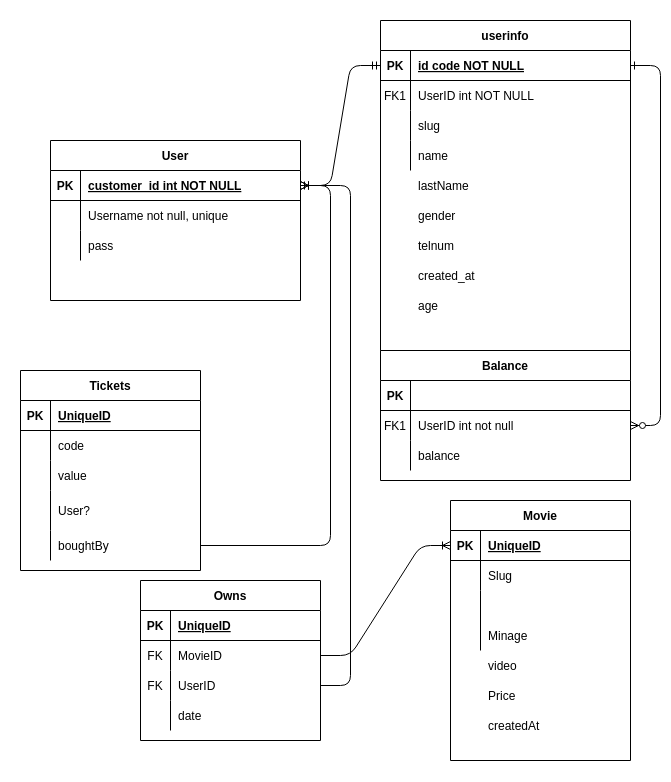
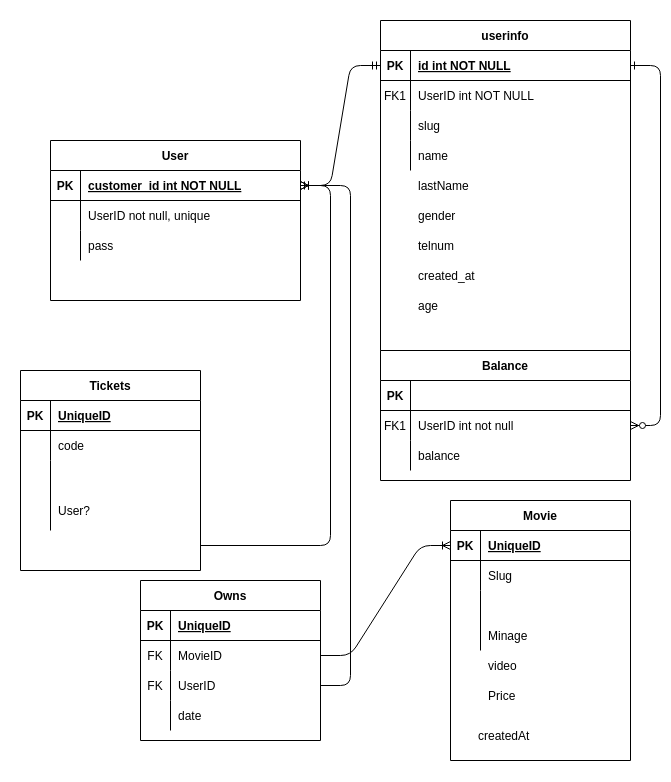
(466, 66) -> (461, 66)
(161, 216) -> (154, 216)
(126, 476) -> none
(126, 546) -> none
(556, 726) -> (546, 736)
